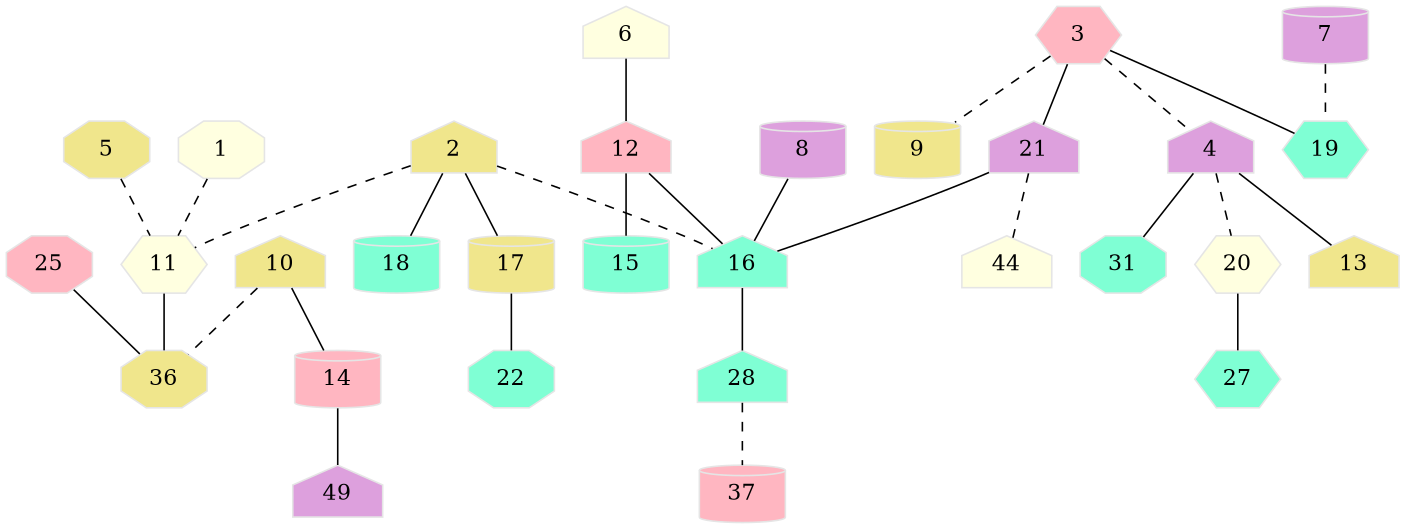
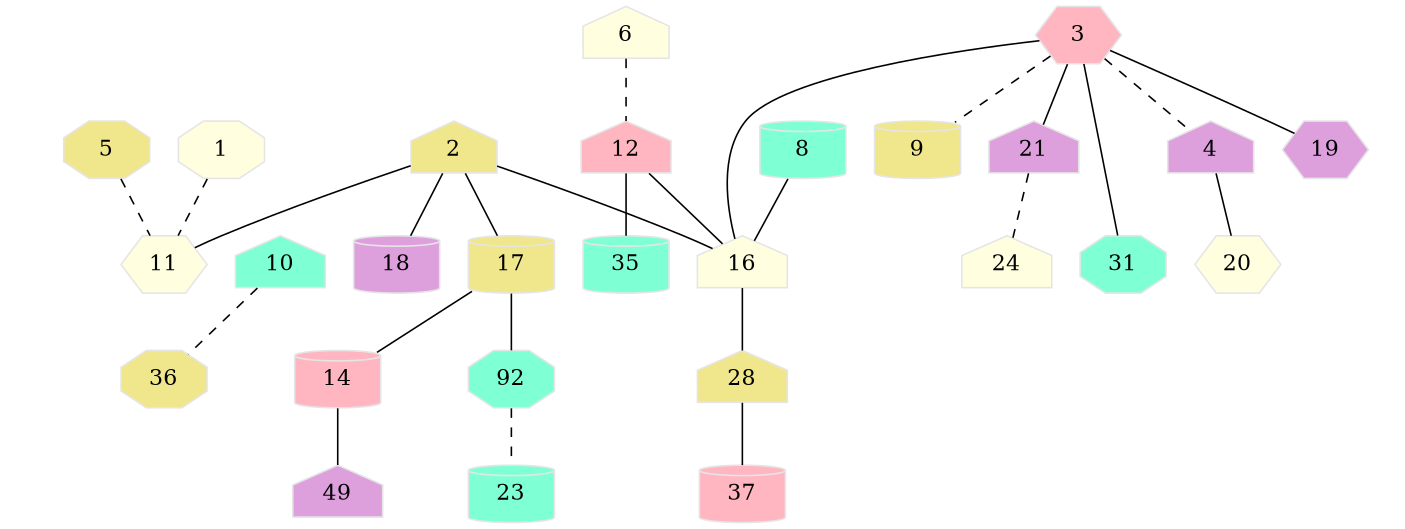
(1325, 35) -> none
(626, 90) -> (626, 90)
(803, 150) -> (803, 150)
(1325, 150) -> (1325, 150)
(302, 204) -> (302, 204)
(606, 205) -> (606, 205)
(1168, 205) -> (1101, 150)
(1224, 205) -> (1224, 205)
(884, 214) -> (828, 80)
(49, 264) -> none
(280, 264) -> (280, 264)
(397, 264) -> (397, 264)
(626, 264) -> (626, 264)
(742, 264) -> (742, 264)
(1007, 264) -> (1007, 264)
(1354, 264) -> none
(308, 319) -> (424, 322)
(164, 322) -> none
(511, 379) -> (511, 379)
(742, 379) -> (742, 379)
(1238, 379) -> none
(742, 434) -> (742, 434)
none -> (511, 494)
